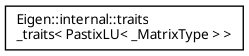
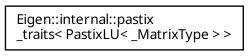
(124, 28) -> (124, 28)
